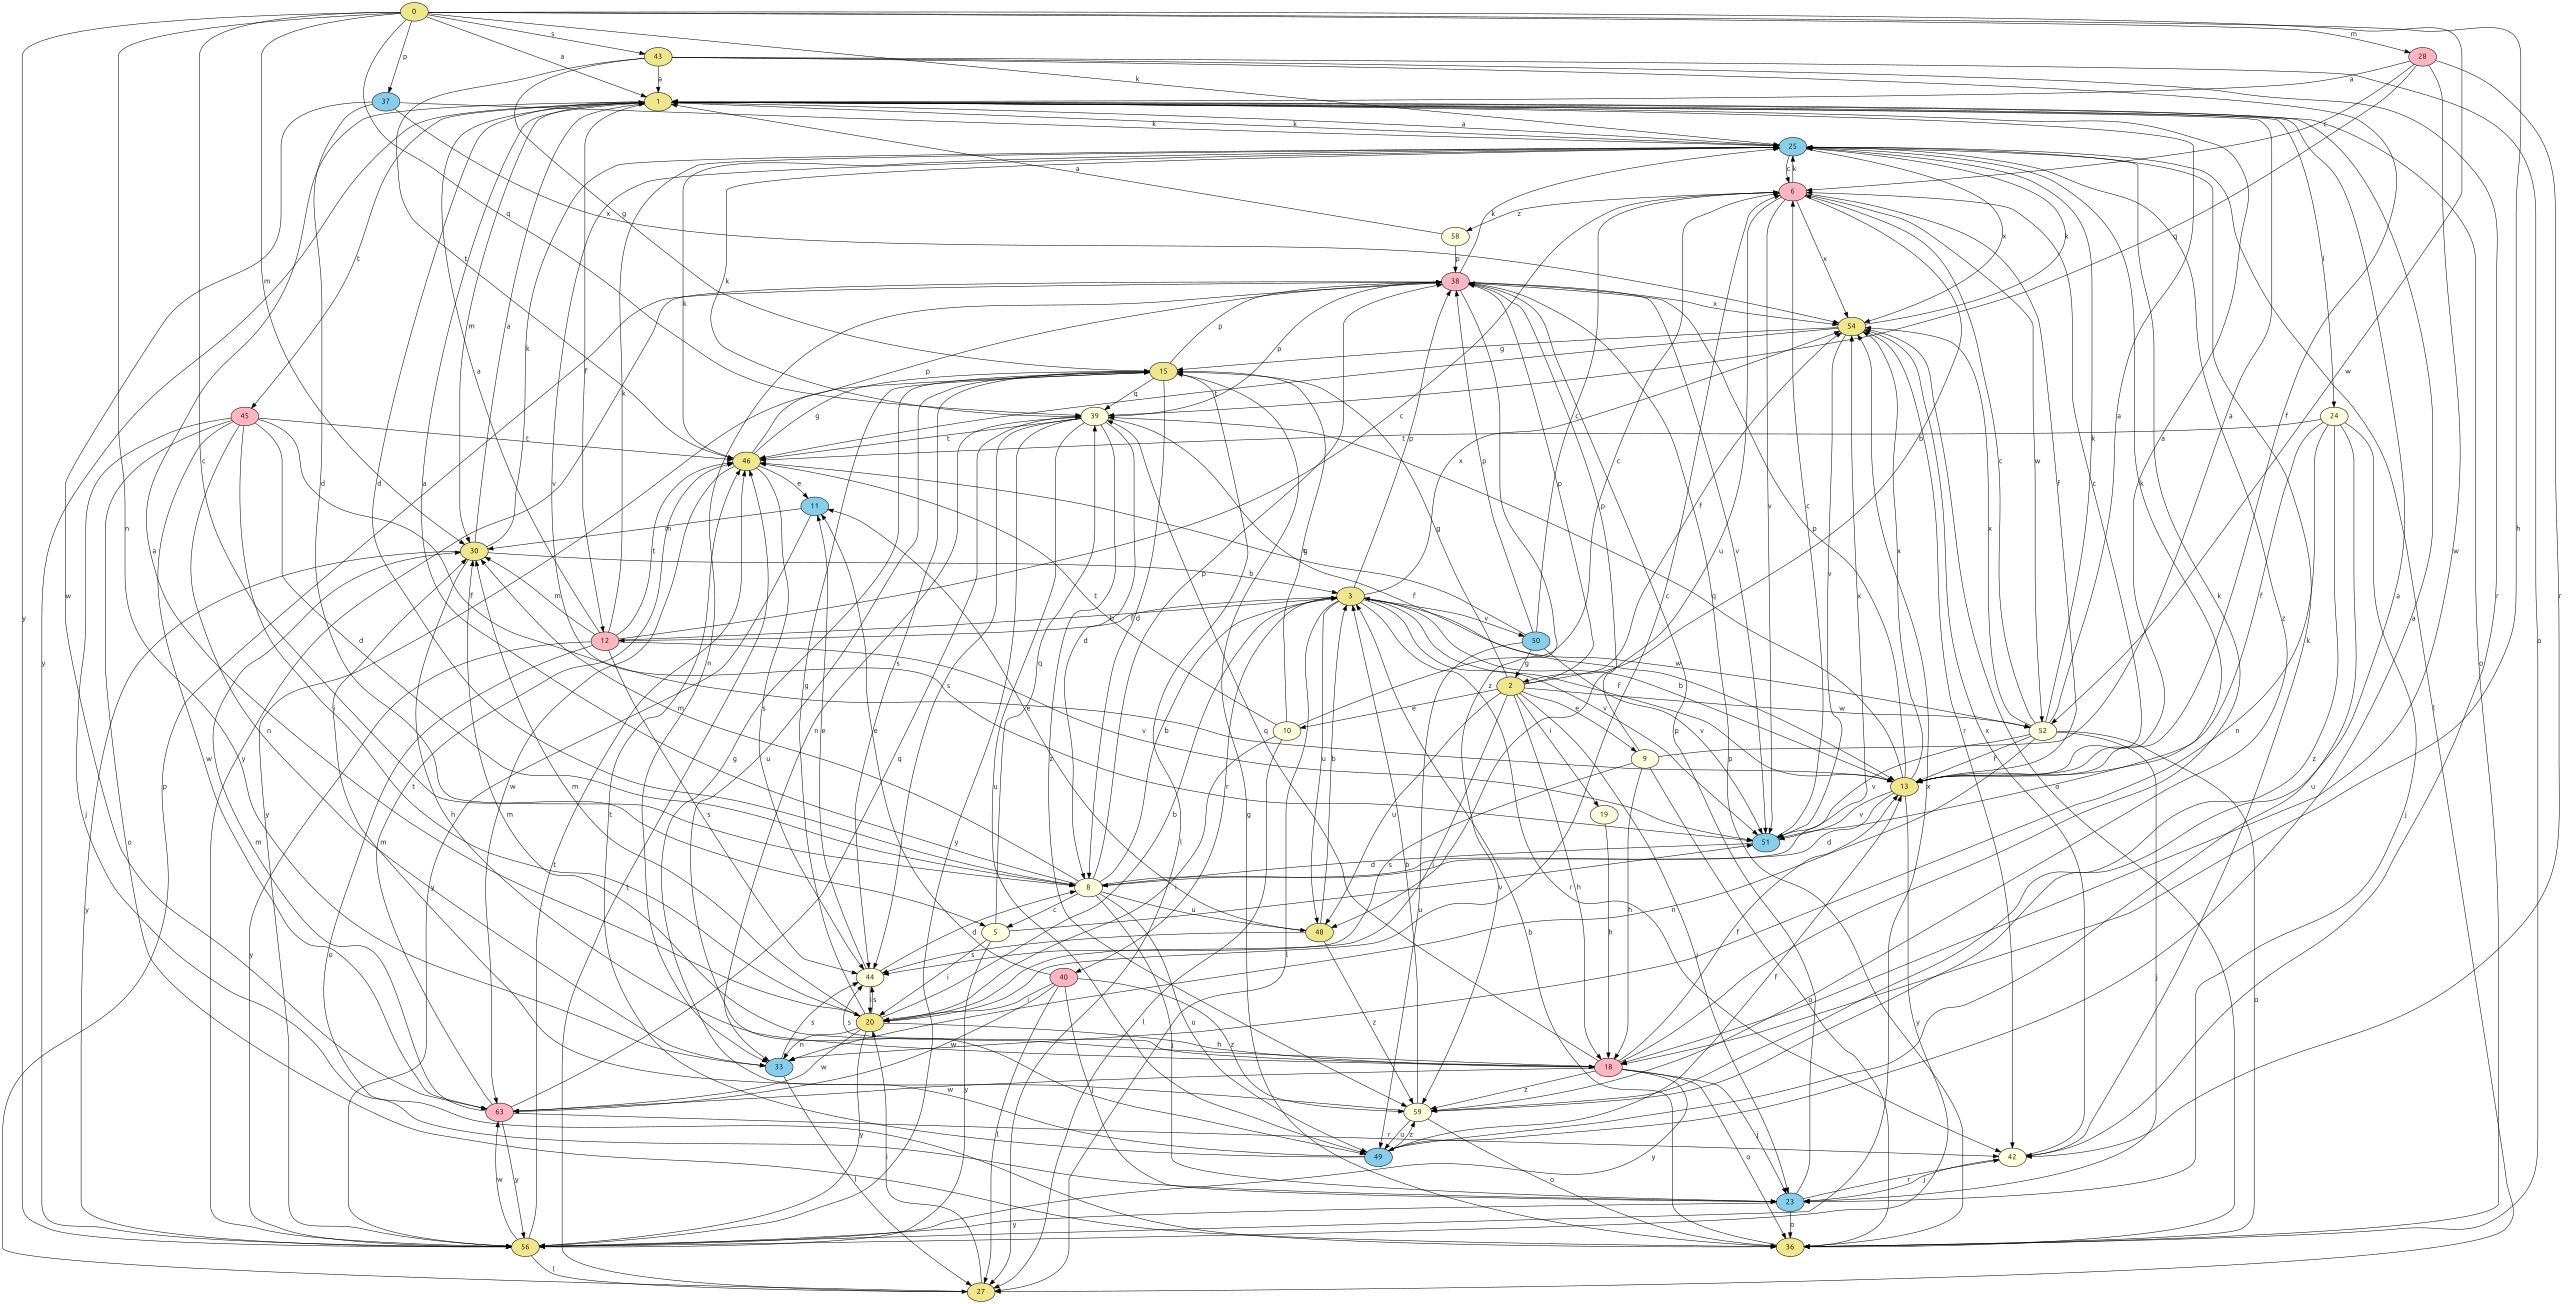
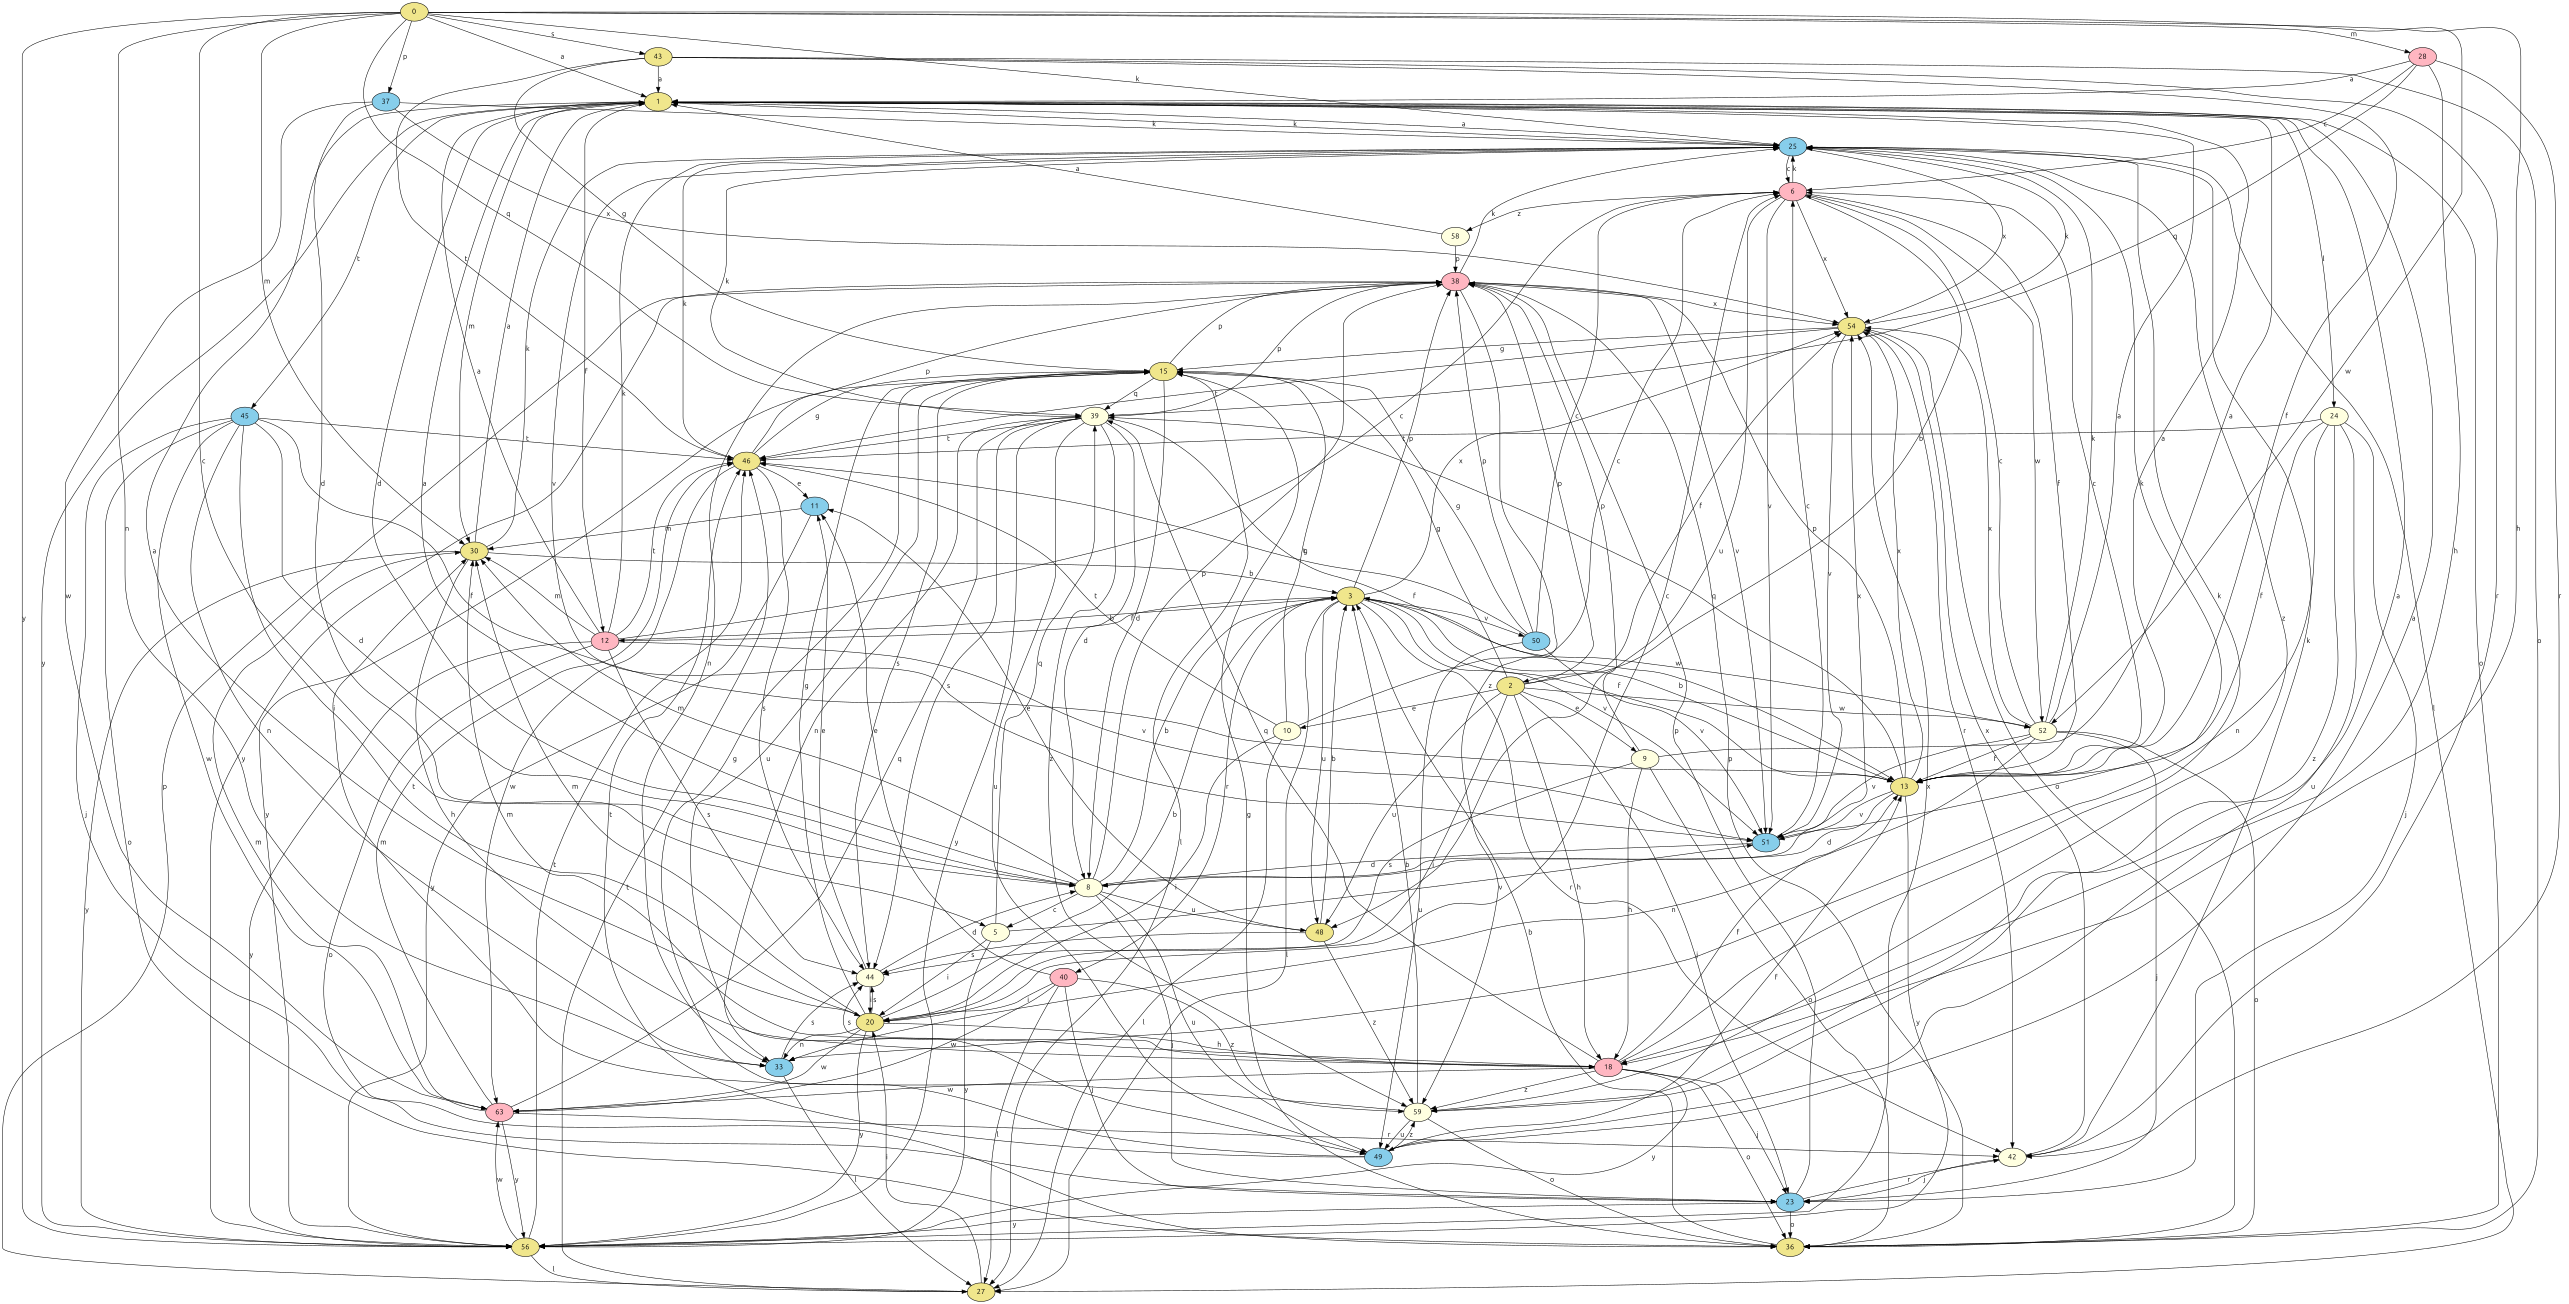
(245, 416) -> (245, 416)
(2456, 551) -> (2456, 551)
(1524, 662) -> (1393, 422)
(1604, 815) -> none
